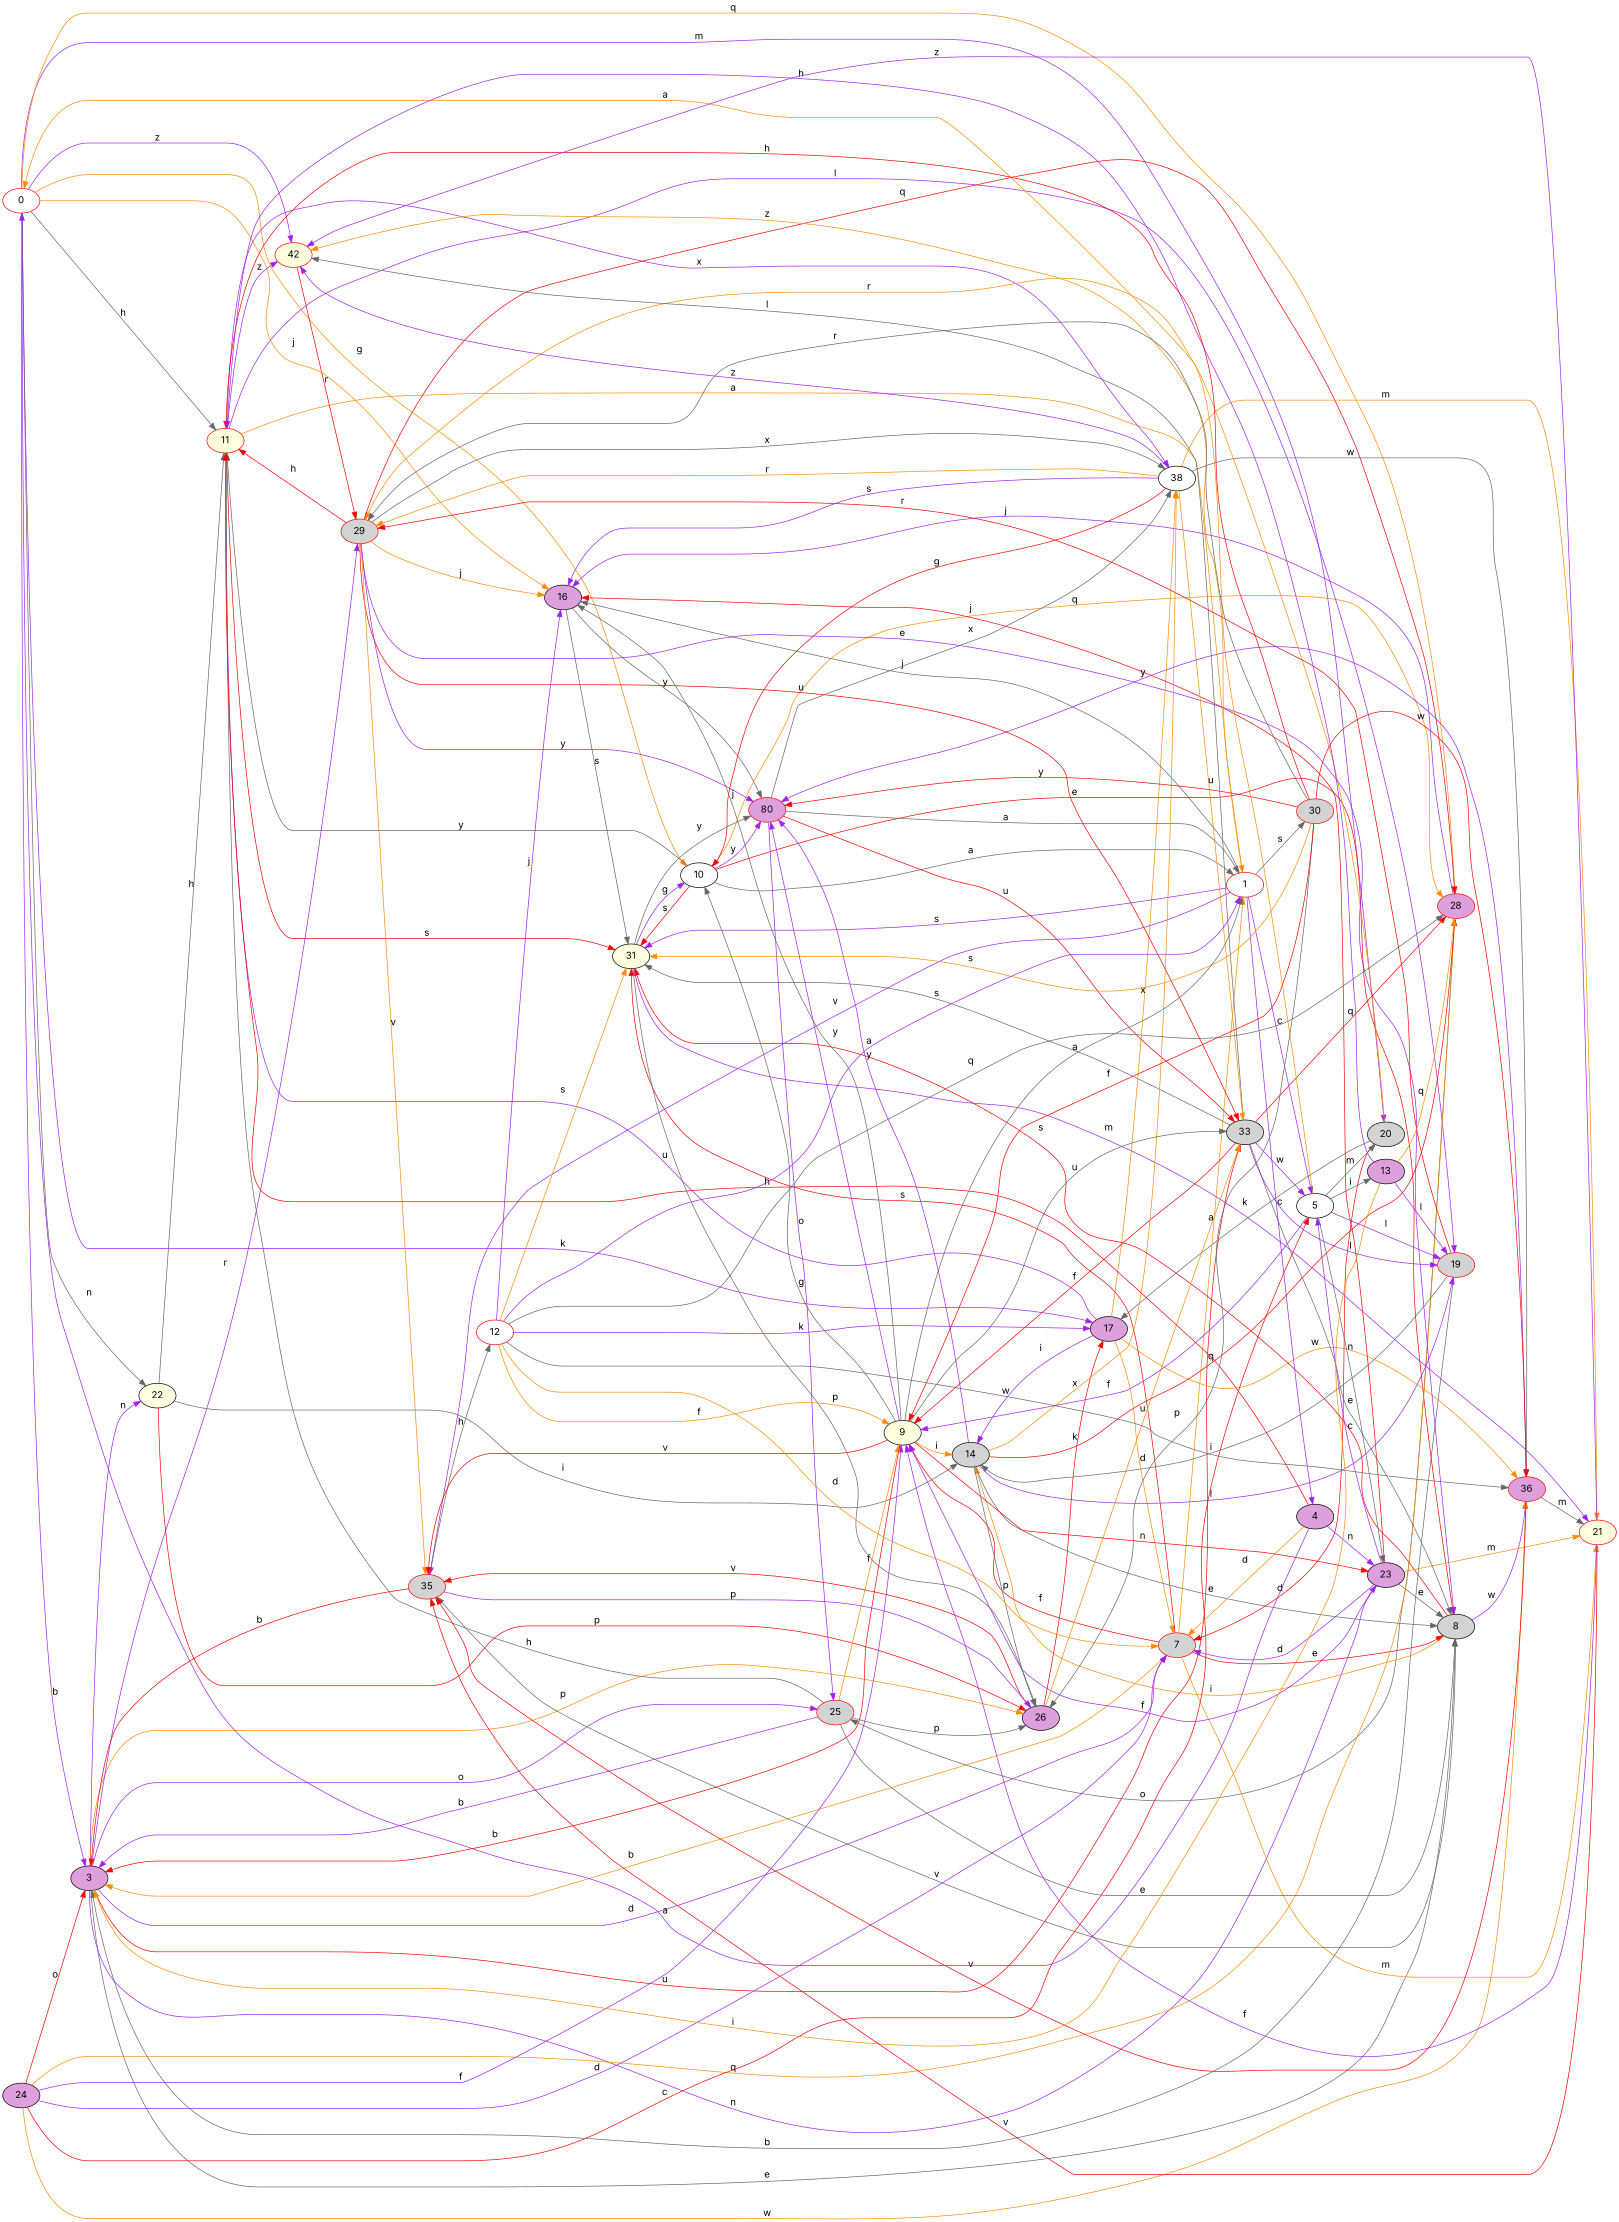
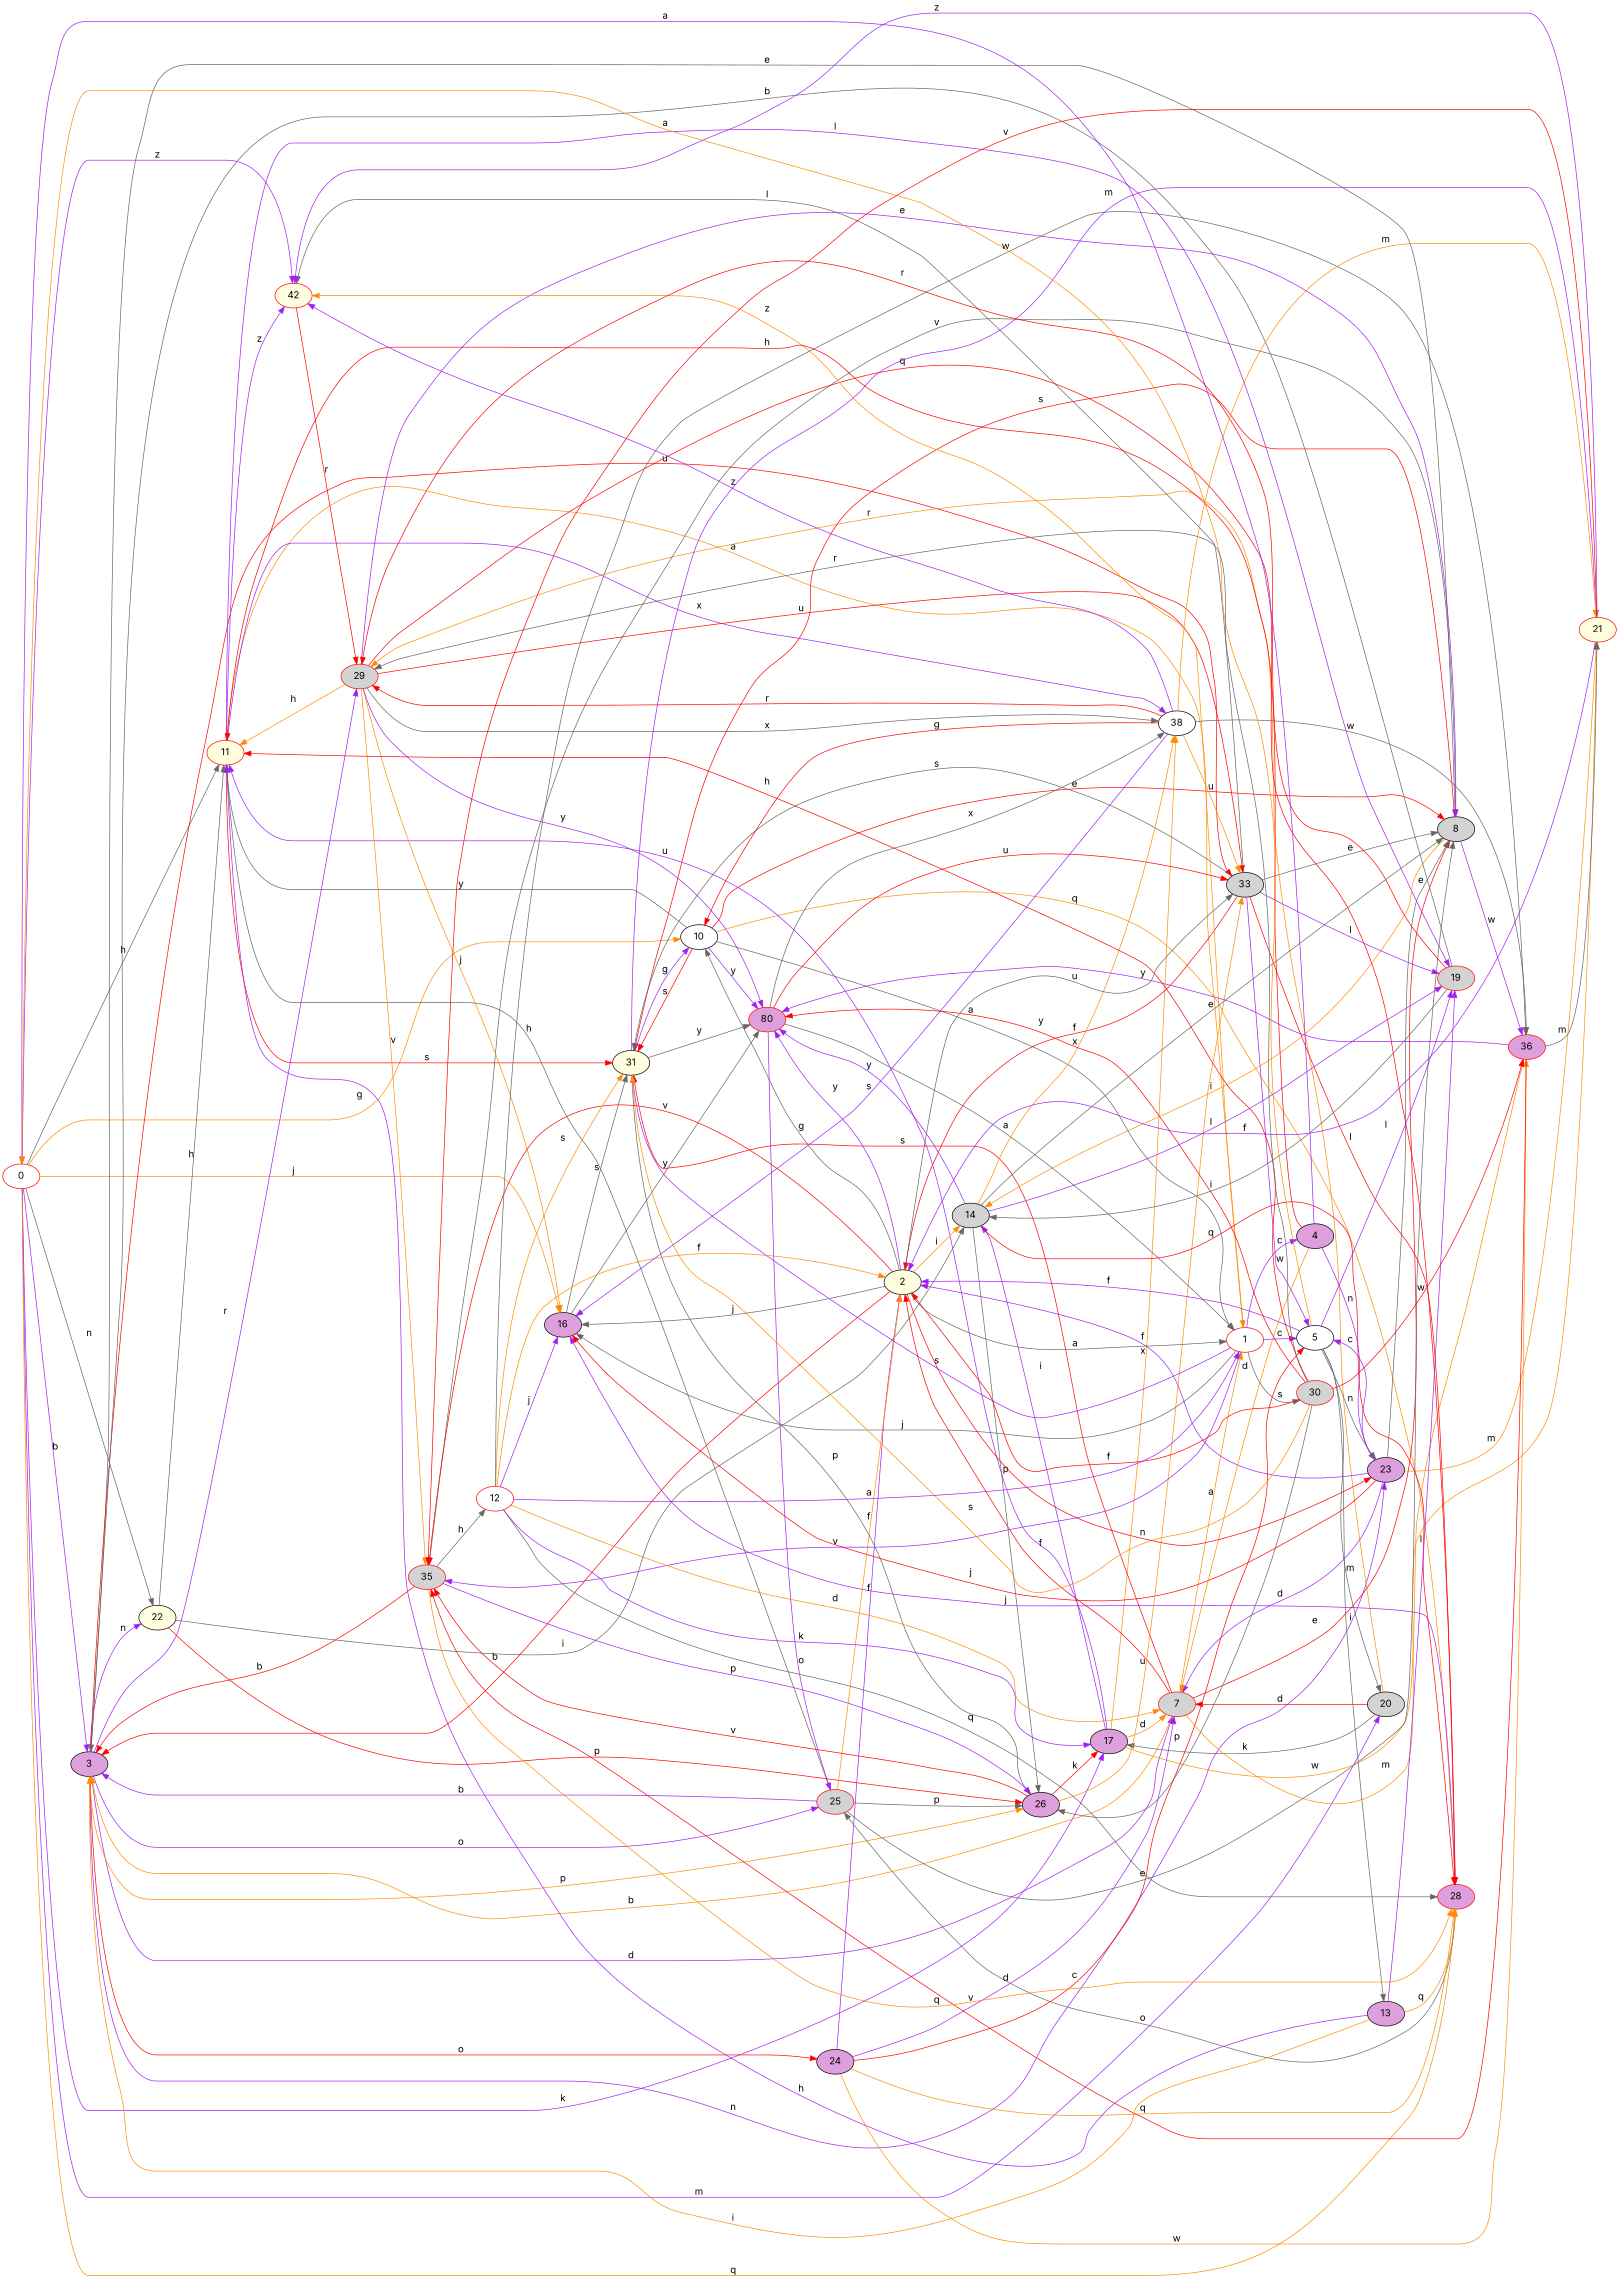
(767, 475) -> (769, 704)
(295, 488) -> (296, 713)
(1351, 1012) -> (1351, 1137)
(903, 1433) -> (903, 1282)
(54, 1990) -> (335, 2055)
none -> (834, 1992)
